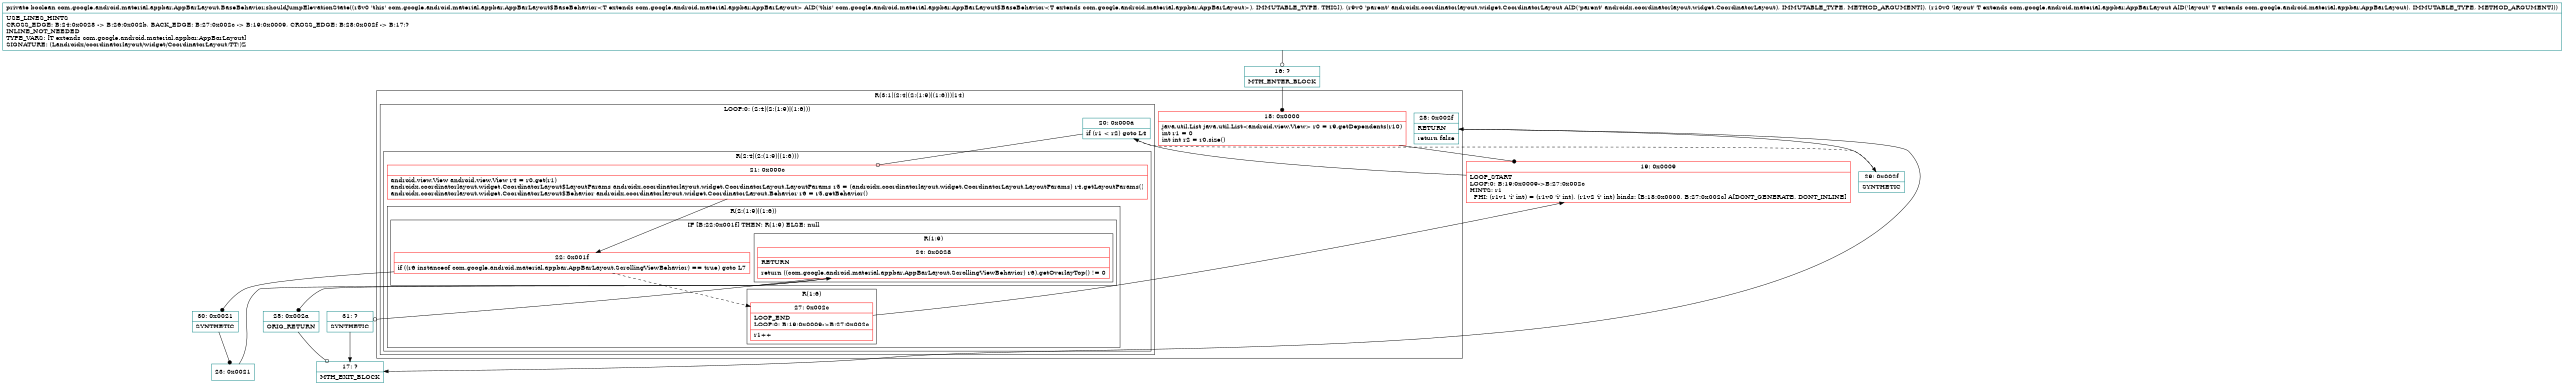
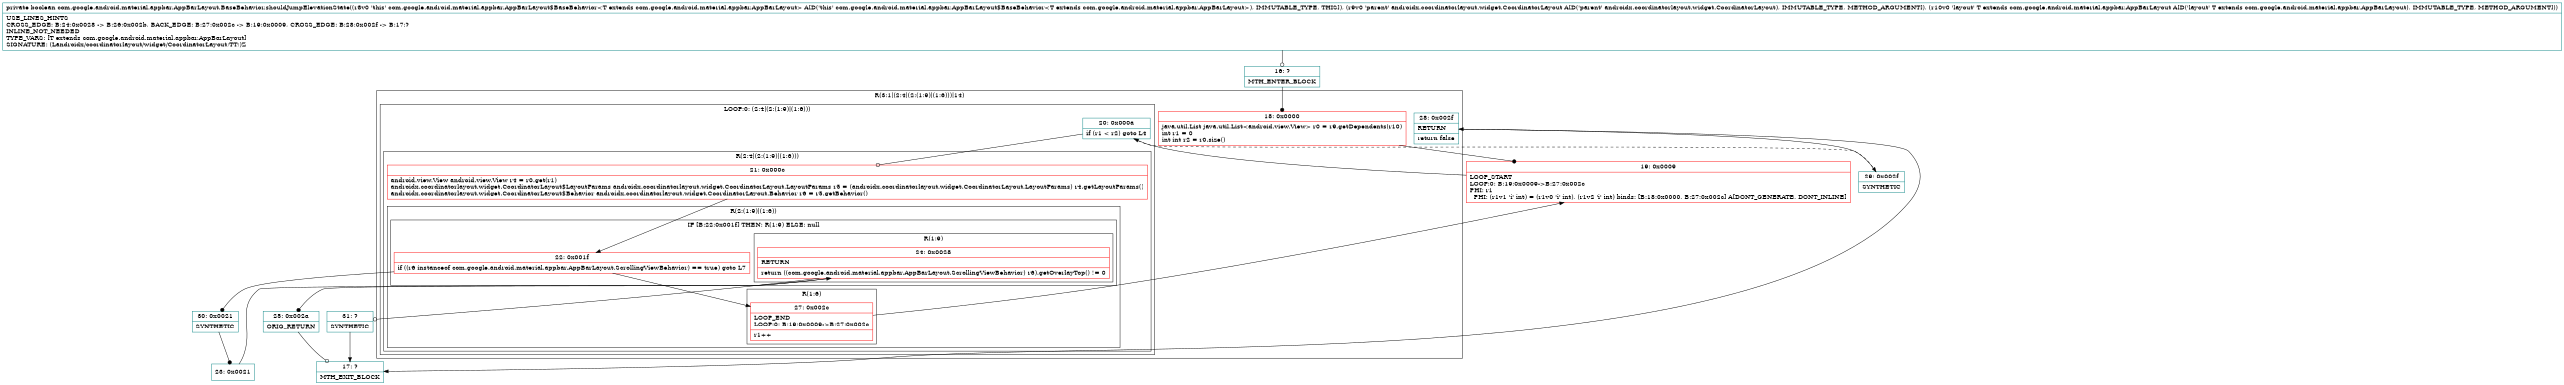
(1487, 191) -> (1482, 191)
(679, 289) -> (679, 289)
